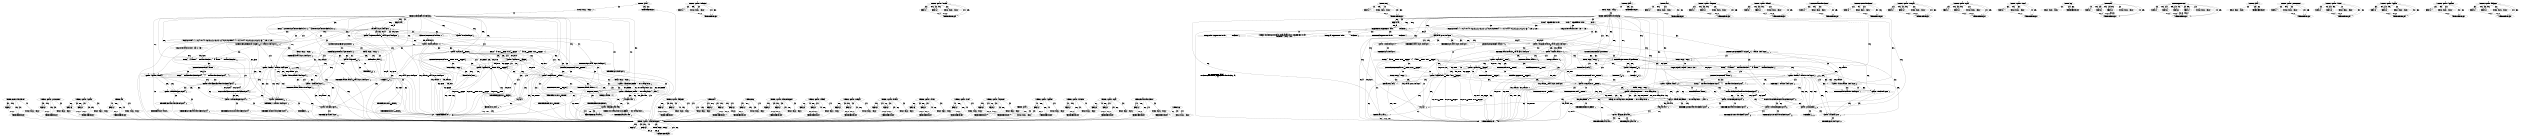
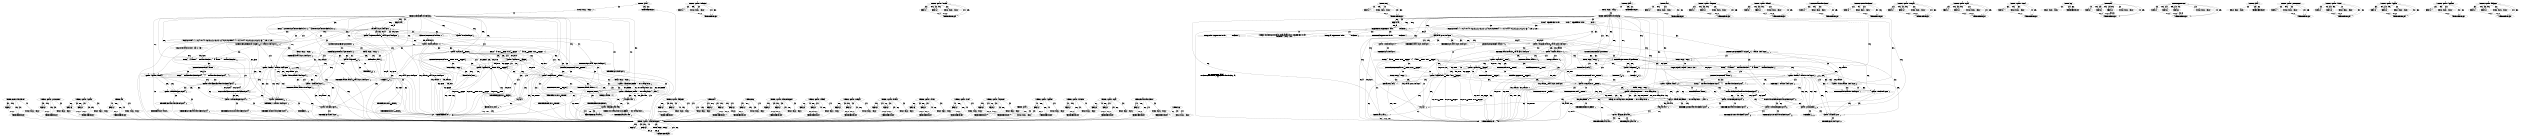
(2187, 10) -> none
(1574, 29) -> none
